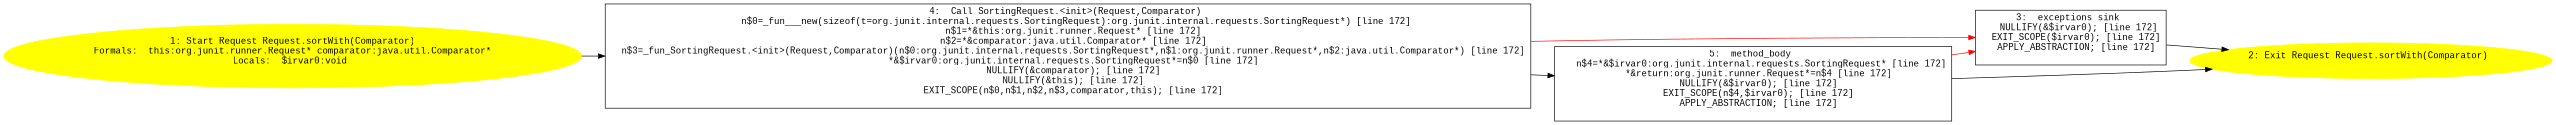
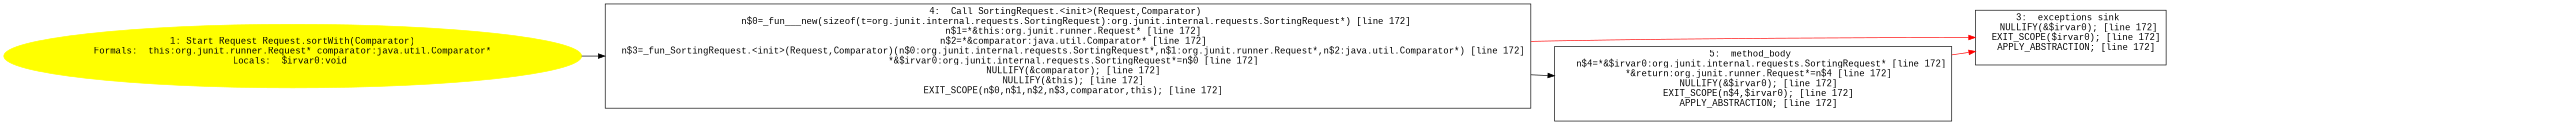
(2371, 61) -> none
